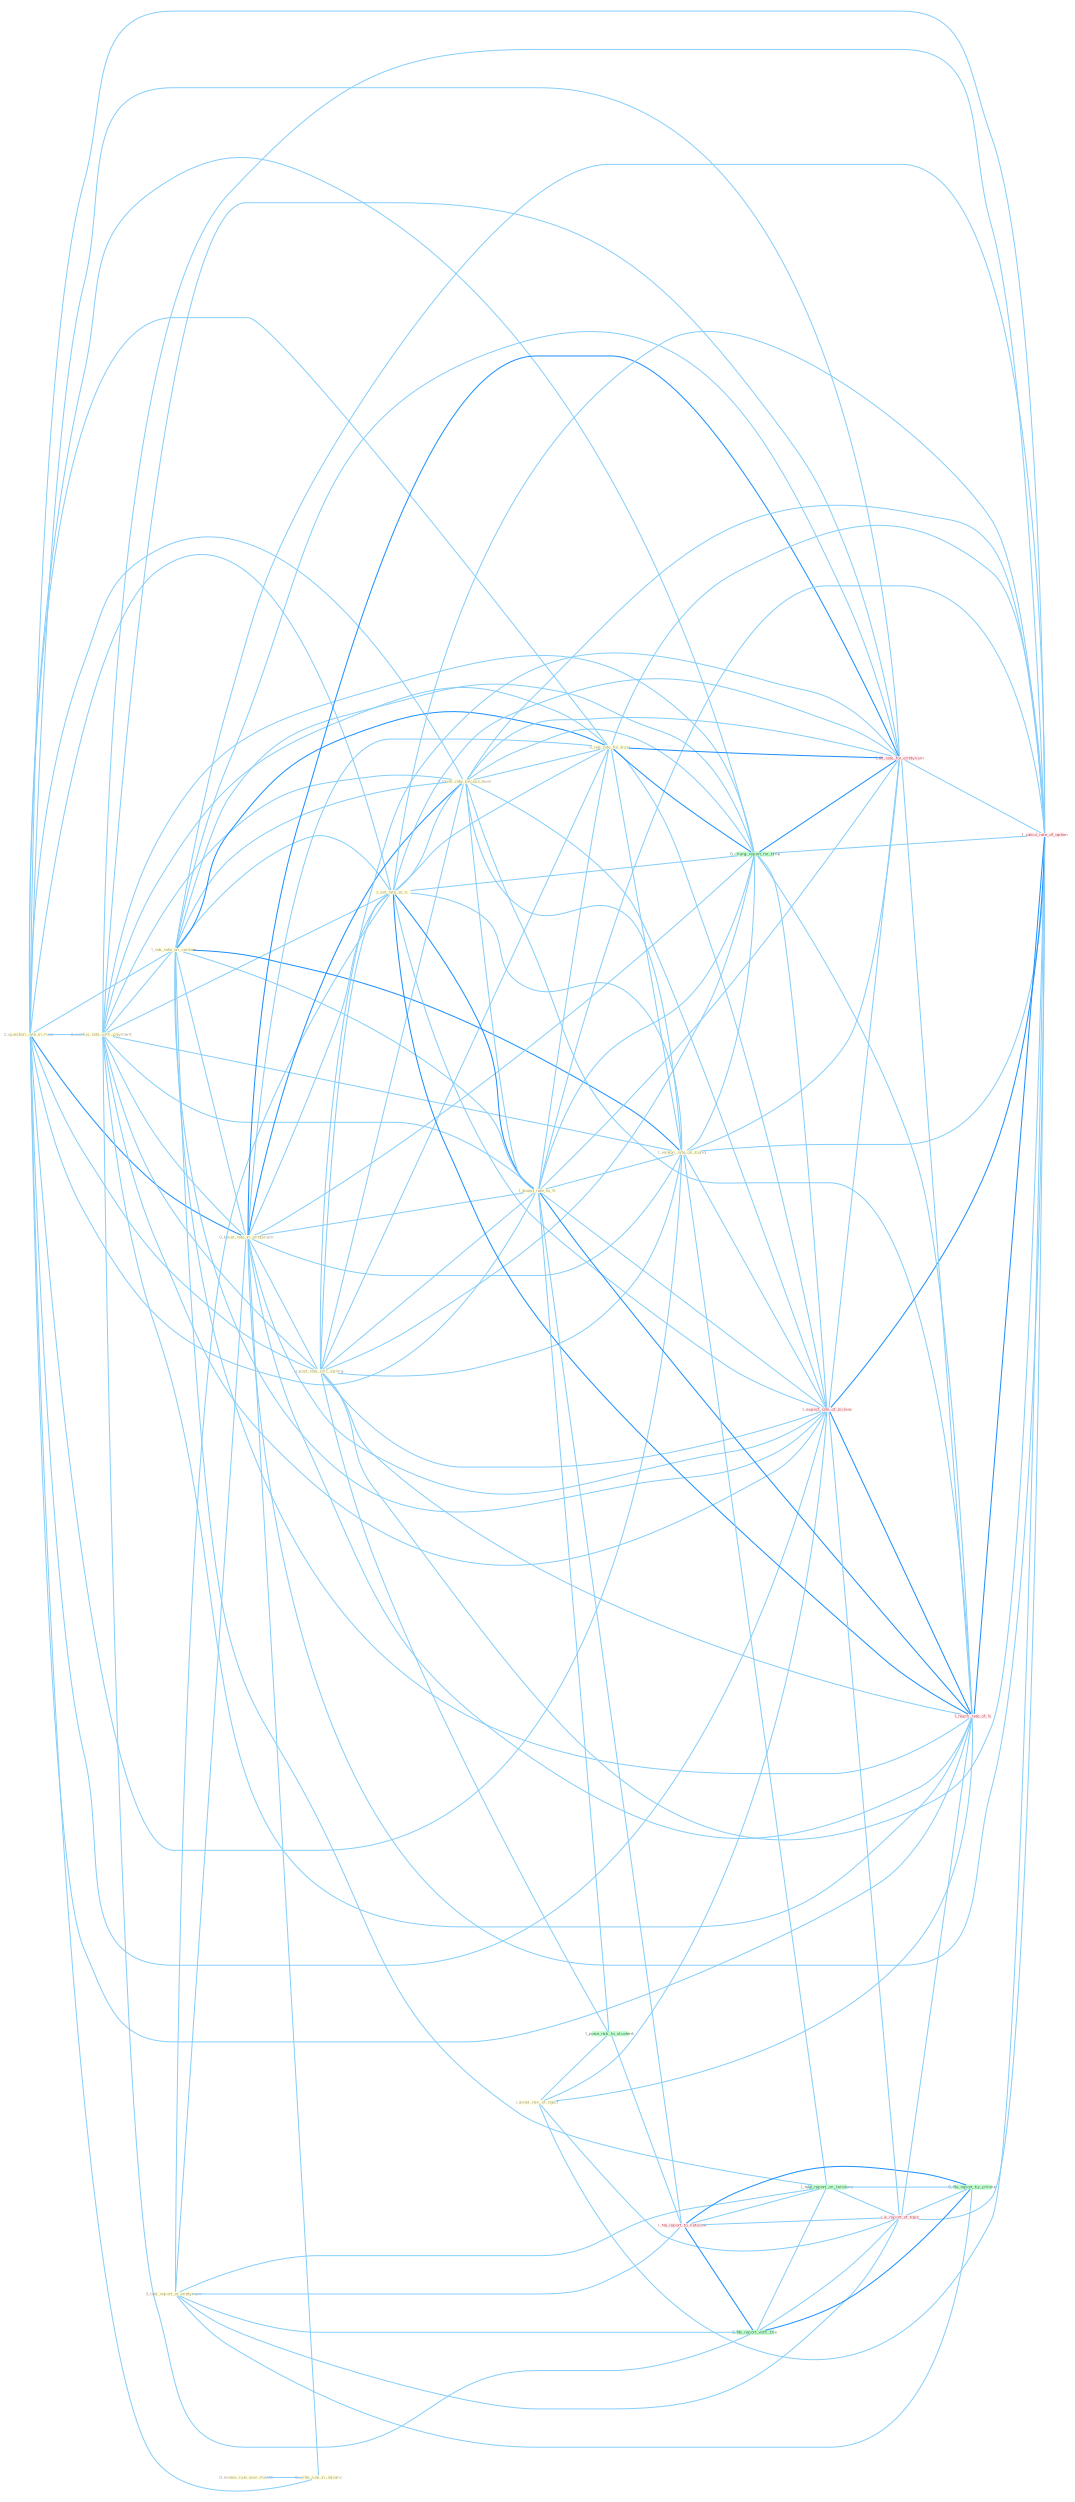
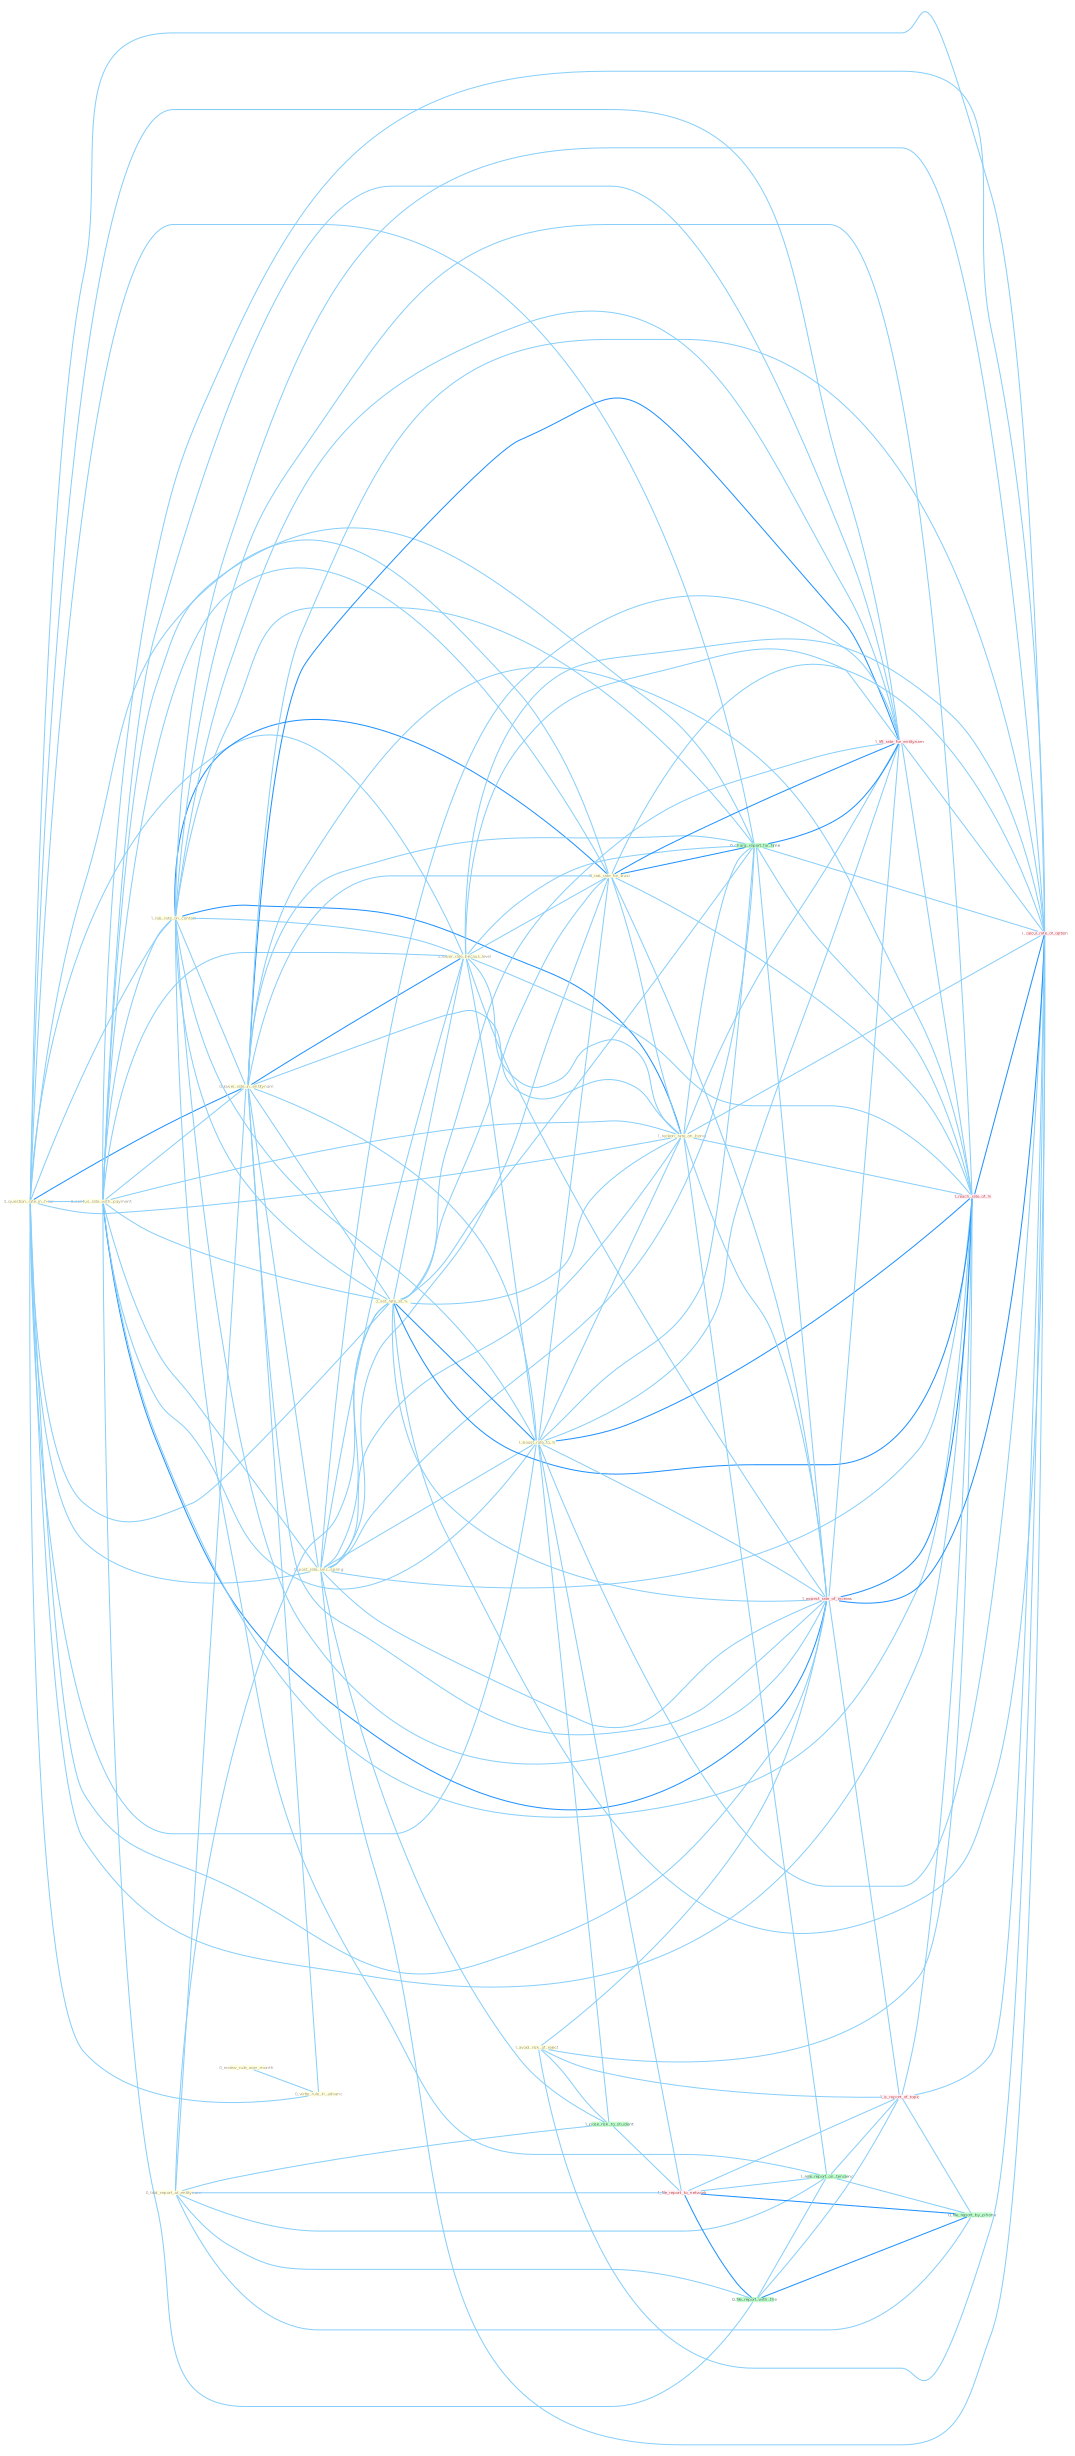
none -> (824, 1005)
none -> (828, 1166)
(344, 1506) -> (380, 1738)
(567, 2409) -> (386, 2152)
